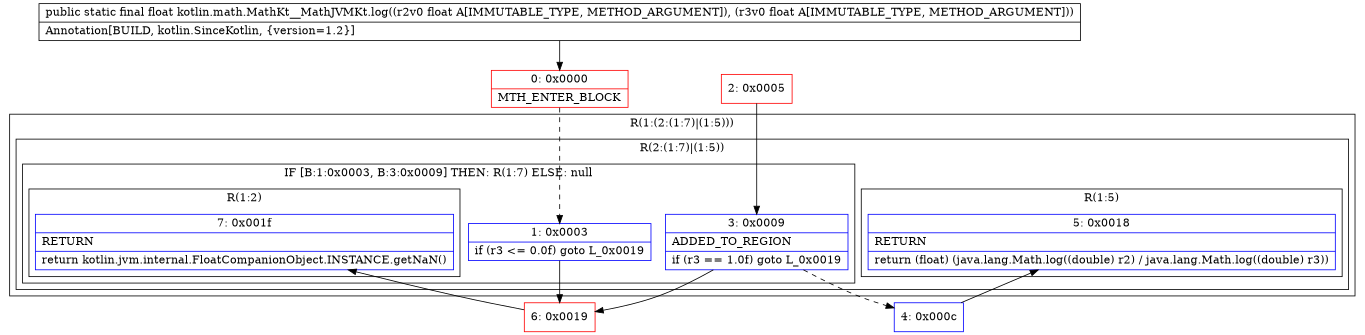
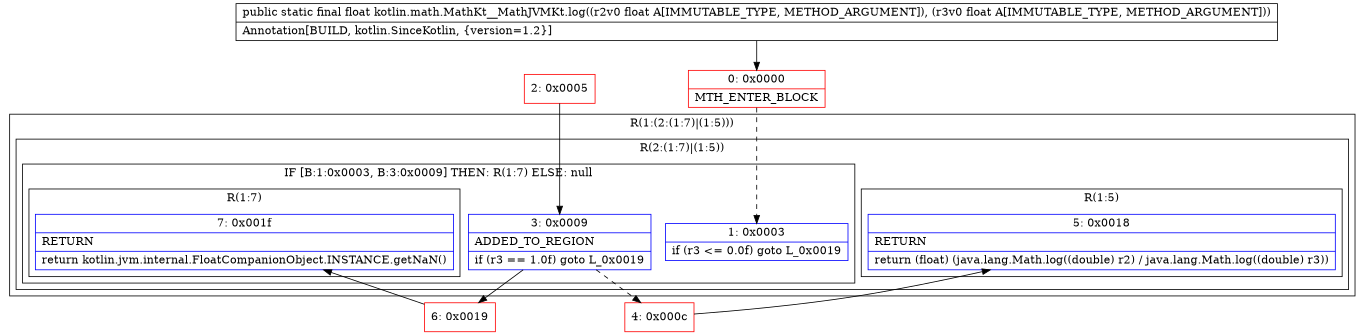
(244, 198) -> (244, 198)
(560, 278) -> none
(929, 317) -> (659, 317)
